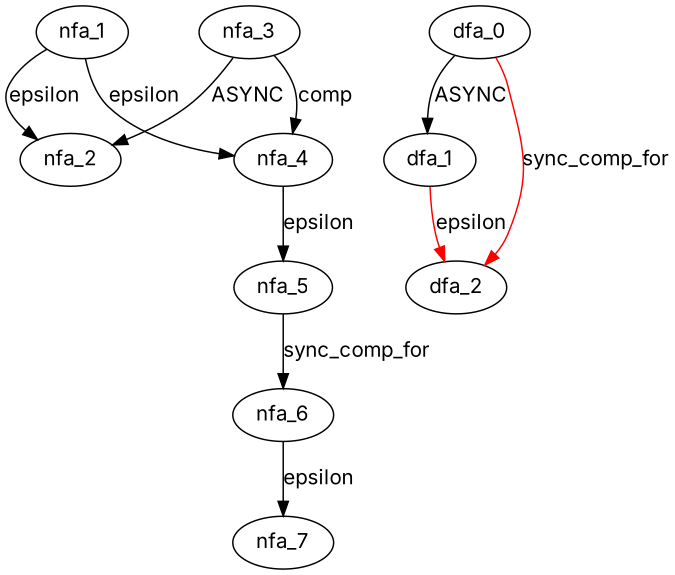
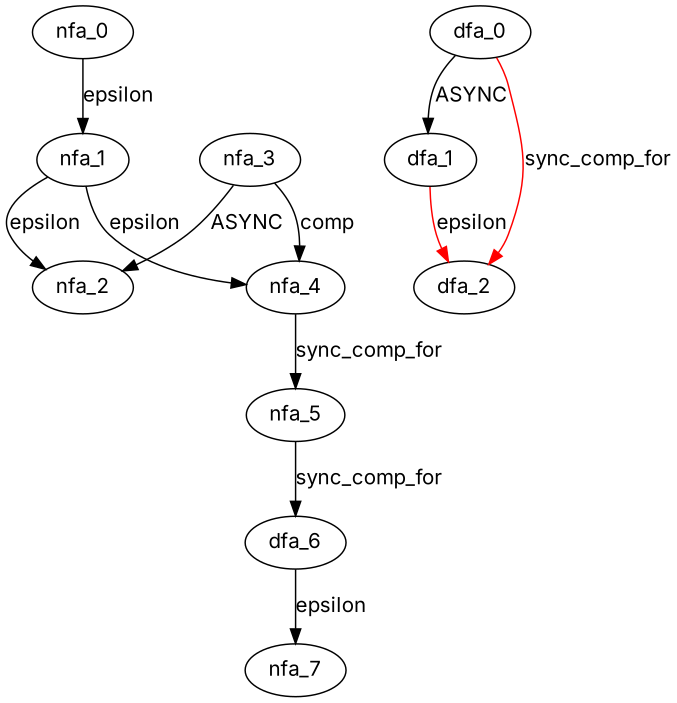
none -> (83, 32)
(319, 224) -> (369, 351)
(283, 415) -> (296, 543)
